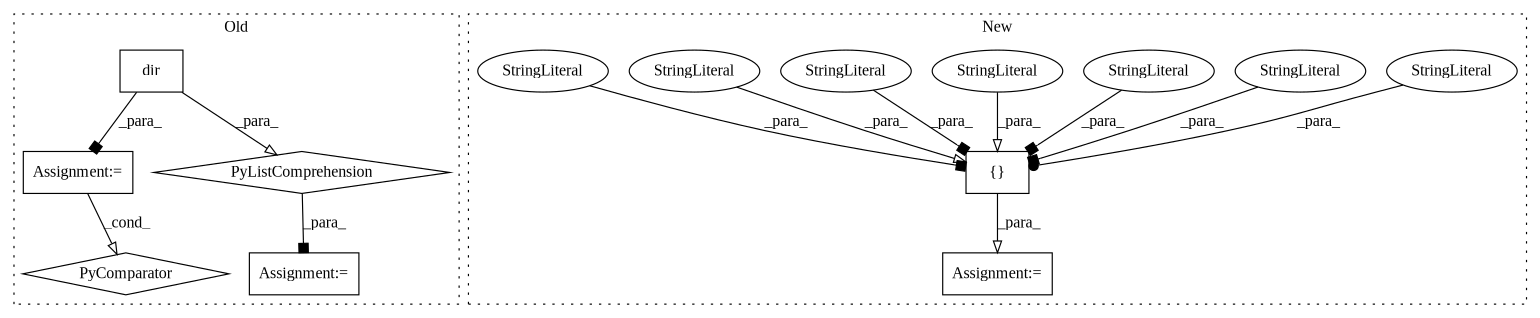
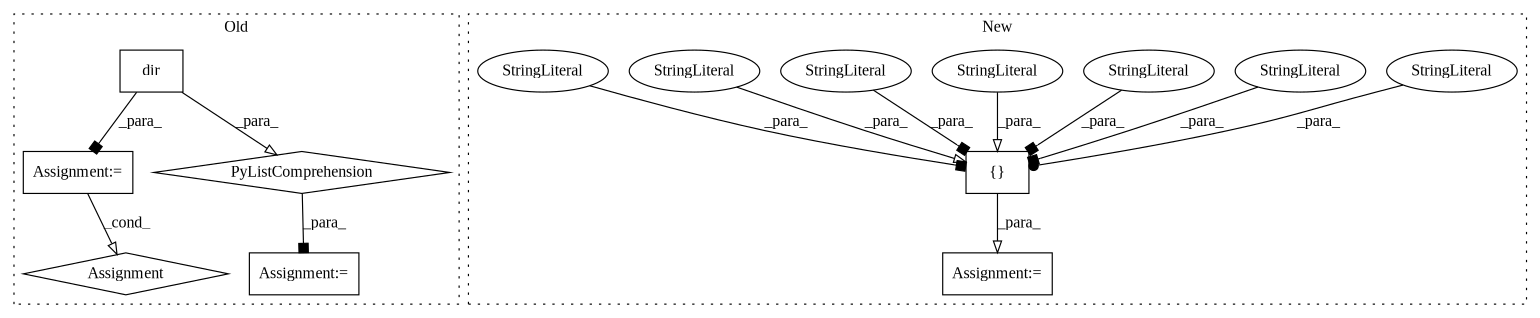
(126, 274) -> (126, 274)
